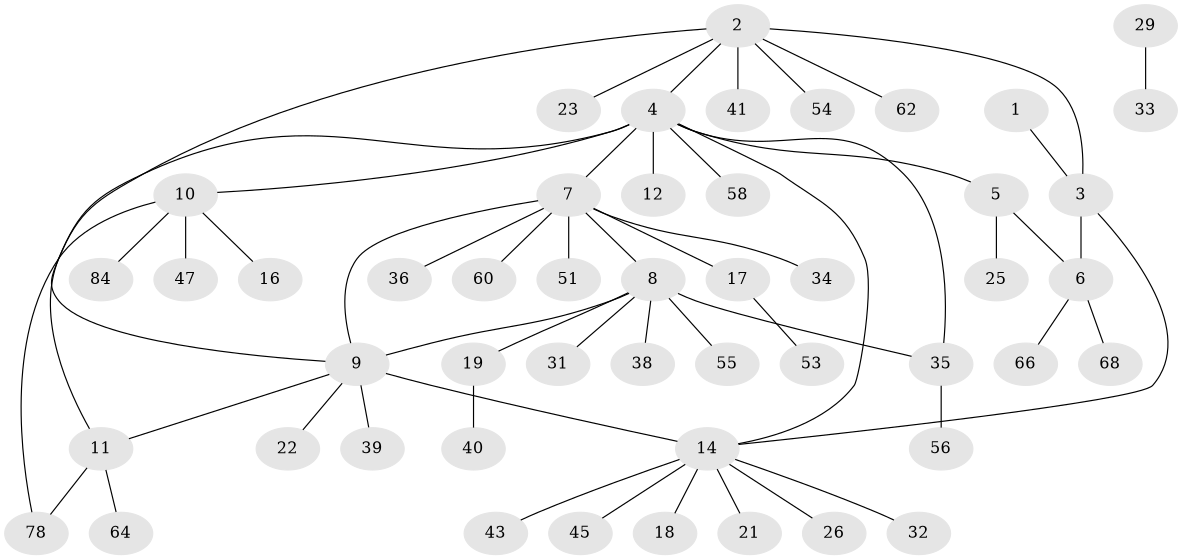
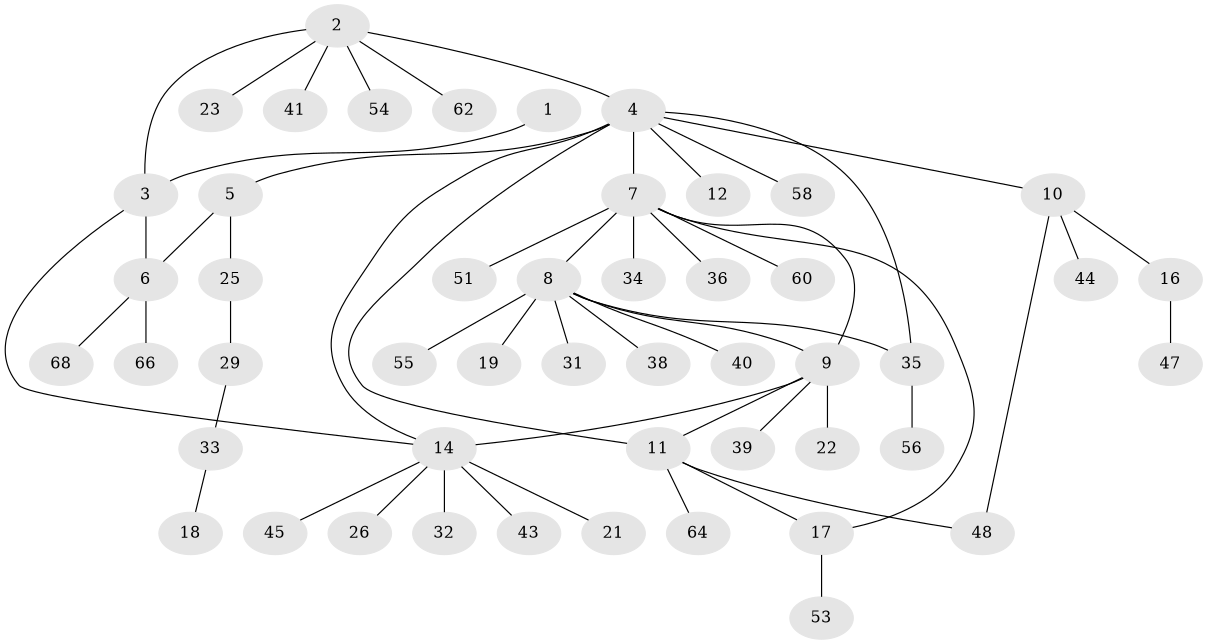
(230, 133) -> none
(186, 237) -> (1171, 322)
(101, 280) -> (1086, 280)
none -> (231, 322)
(474, 407) -> (653, 325)
(686, 491) -> (201, 491)
none -> (740, 491)
(36, 533) -> (983, 533)
